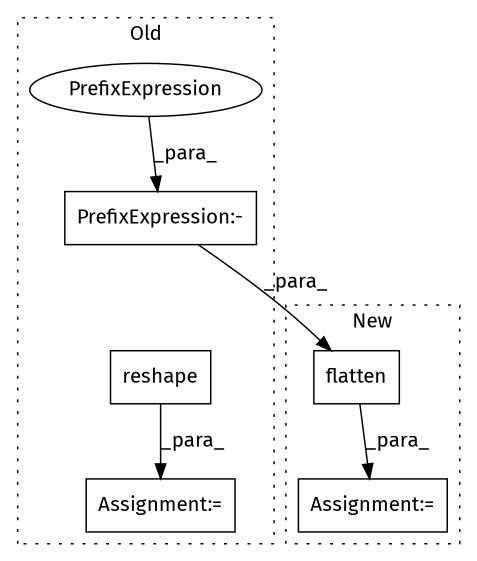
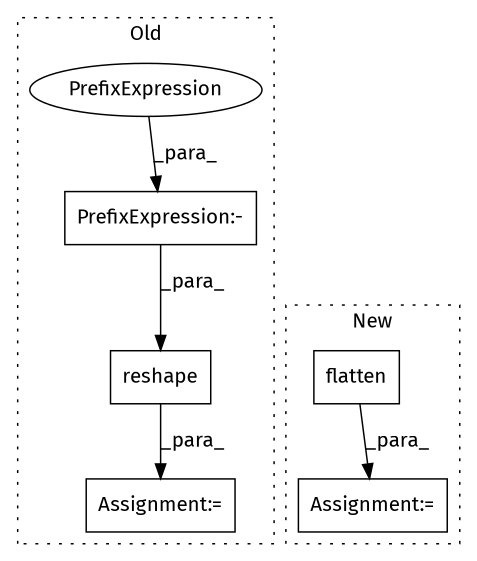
(261, 290) -> (161, 290)
